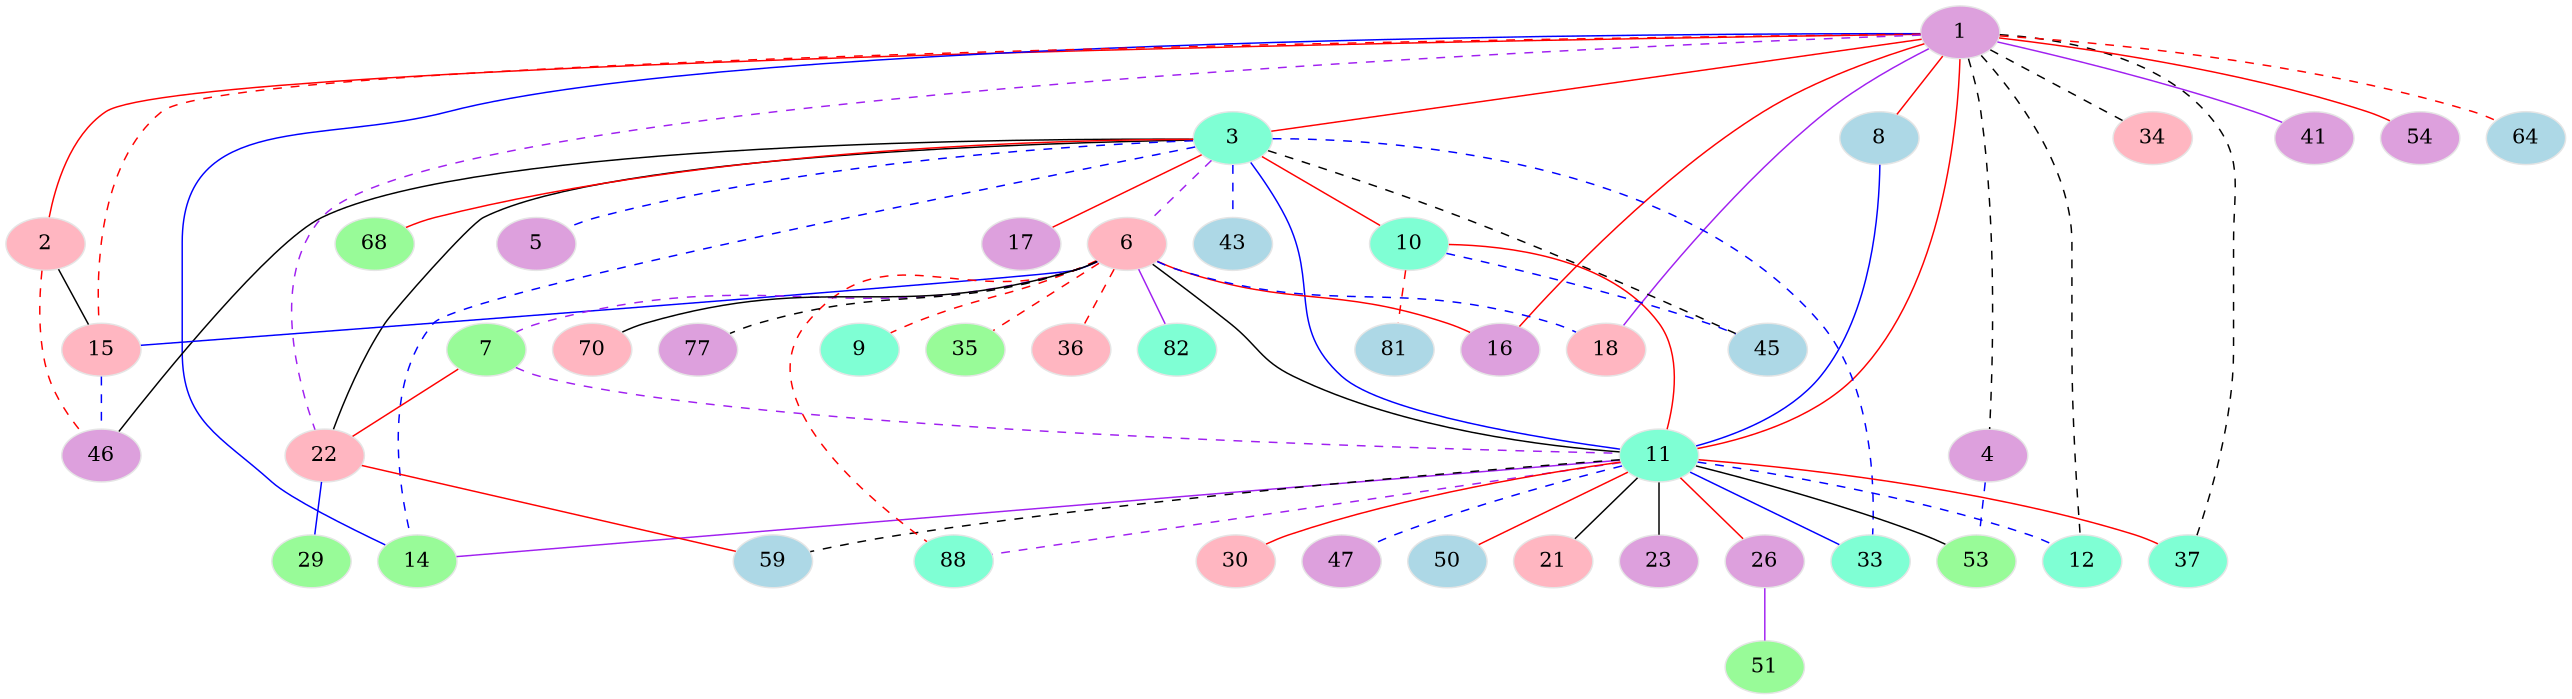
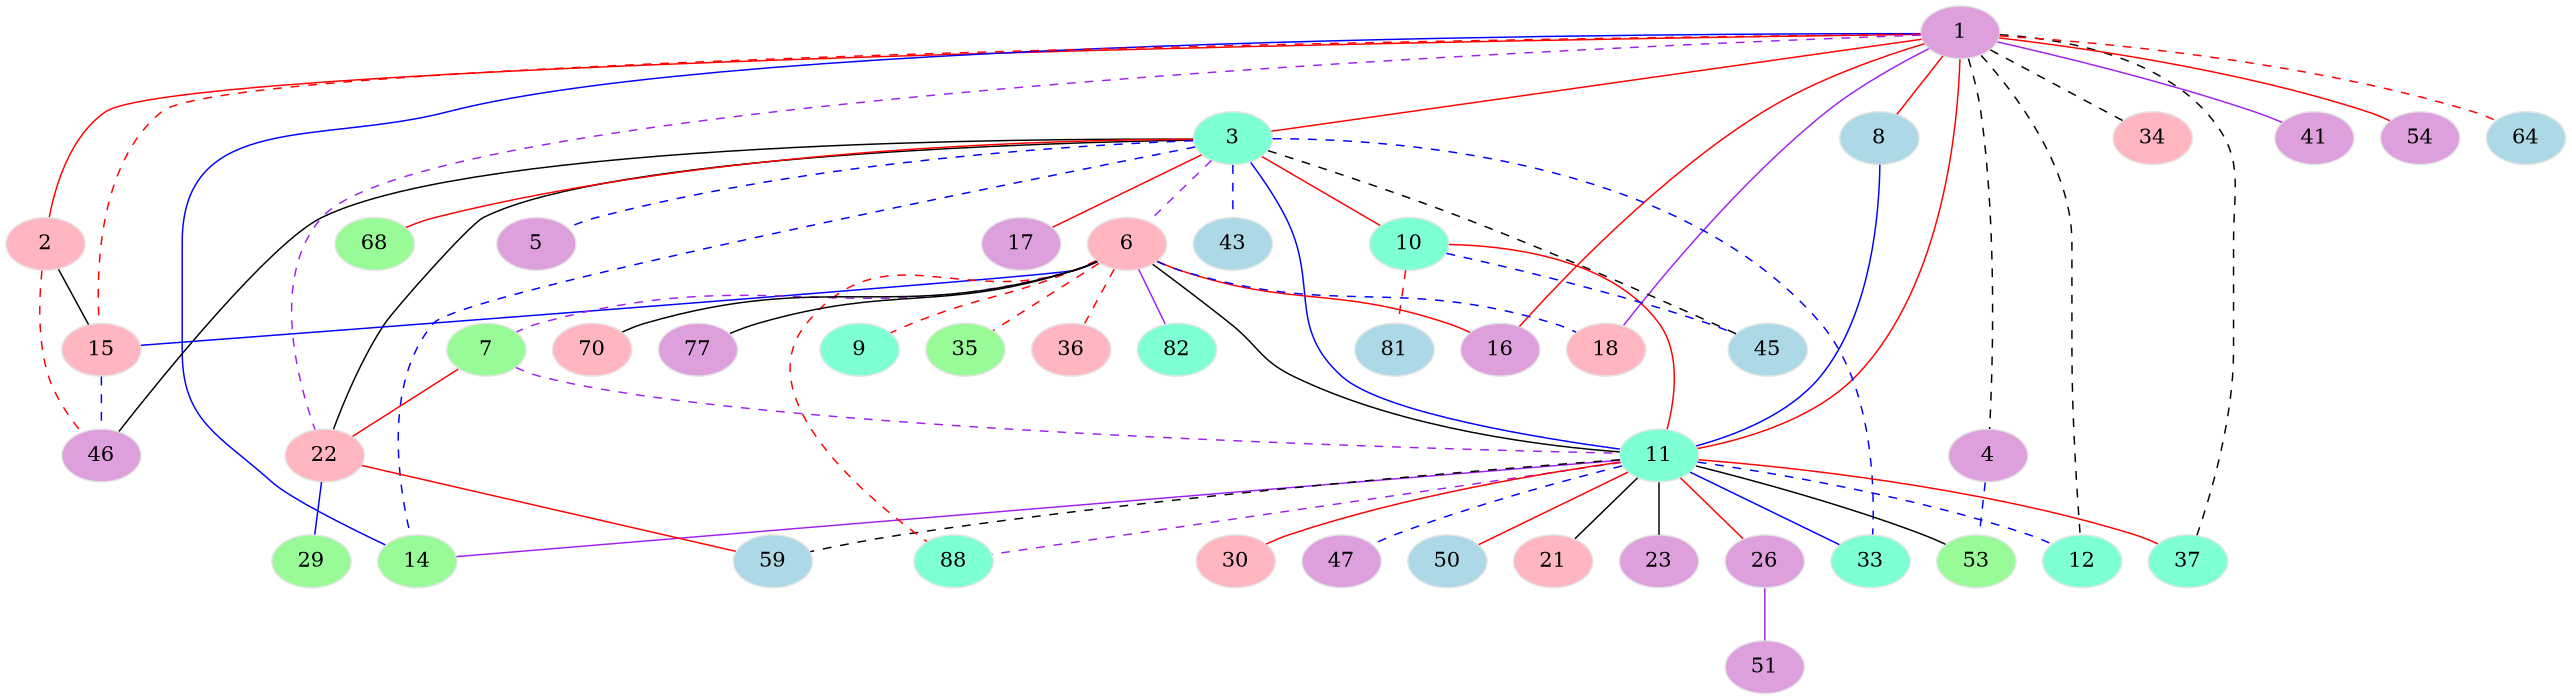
(914, 298) -> (914, 298)
(1765, 667) -> (1765, 667)
